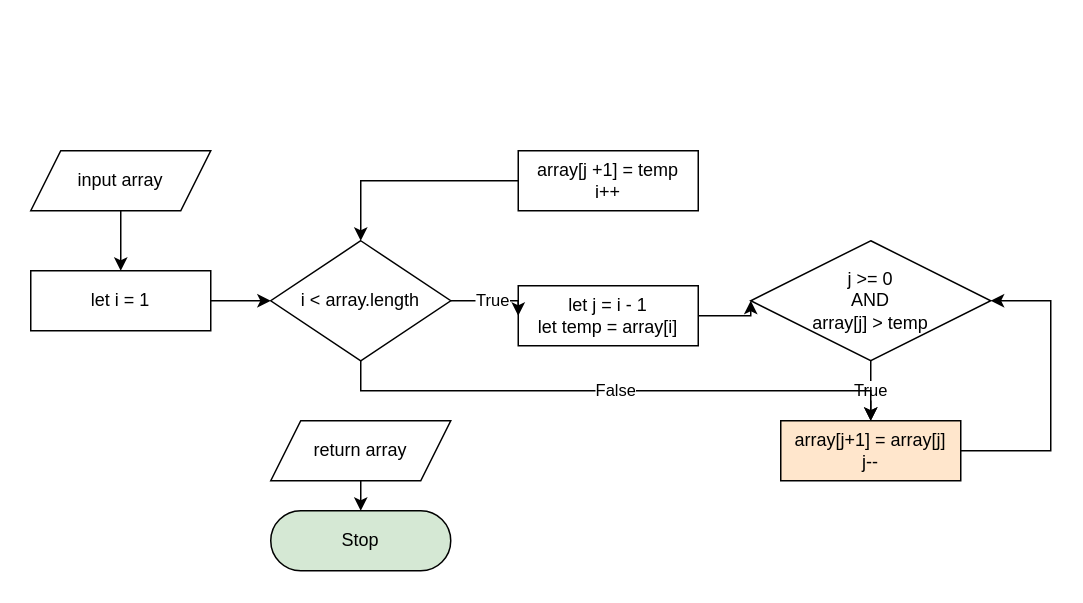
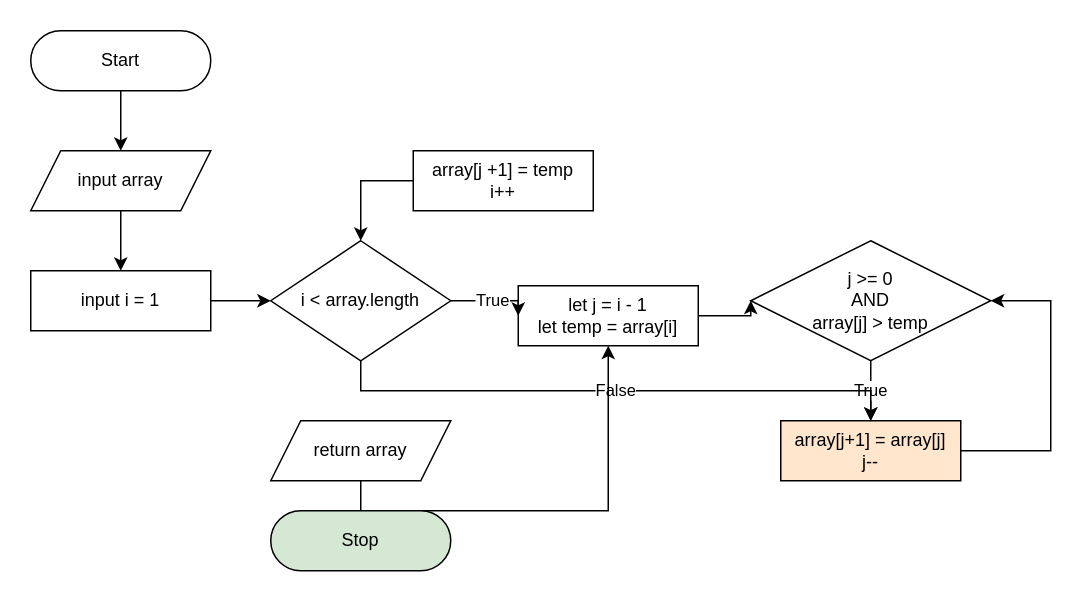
none -> (121, 61)
none -> (121, 116)
(608, 181) -> (503, 181)
(121, 301) -> (121, 301)
(361, 499) -> (594, 511)
